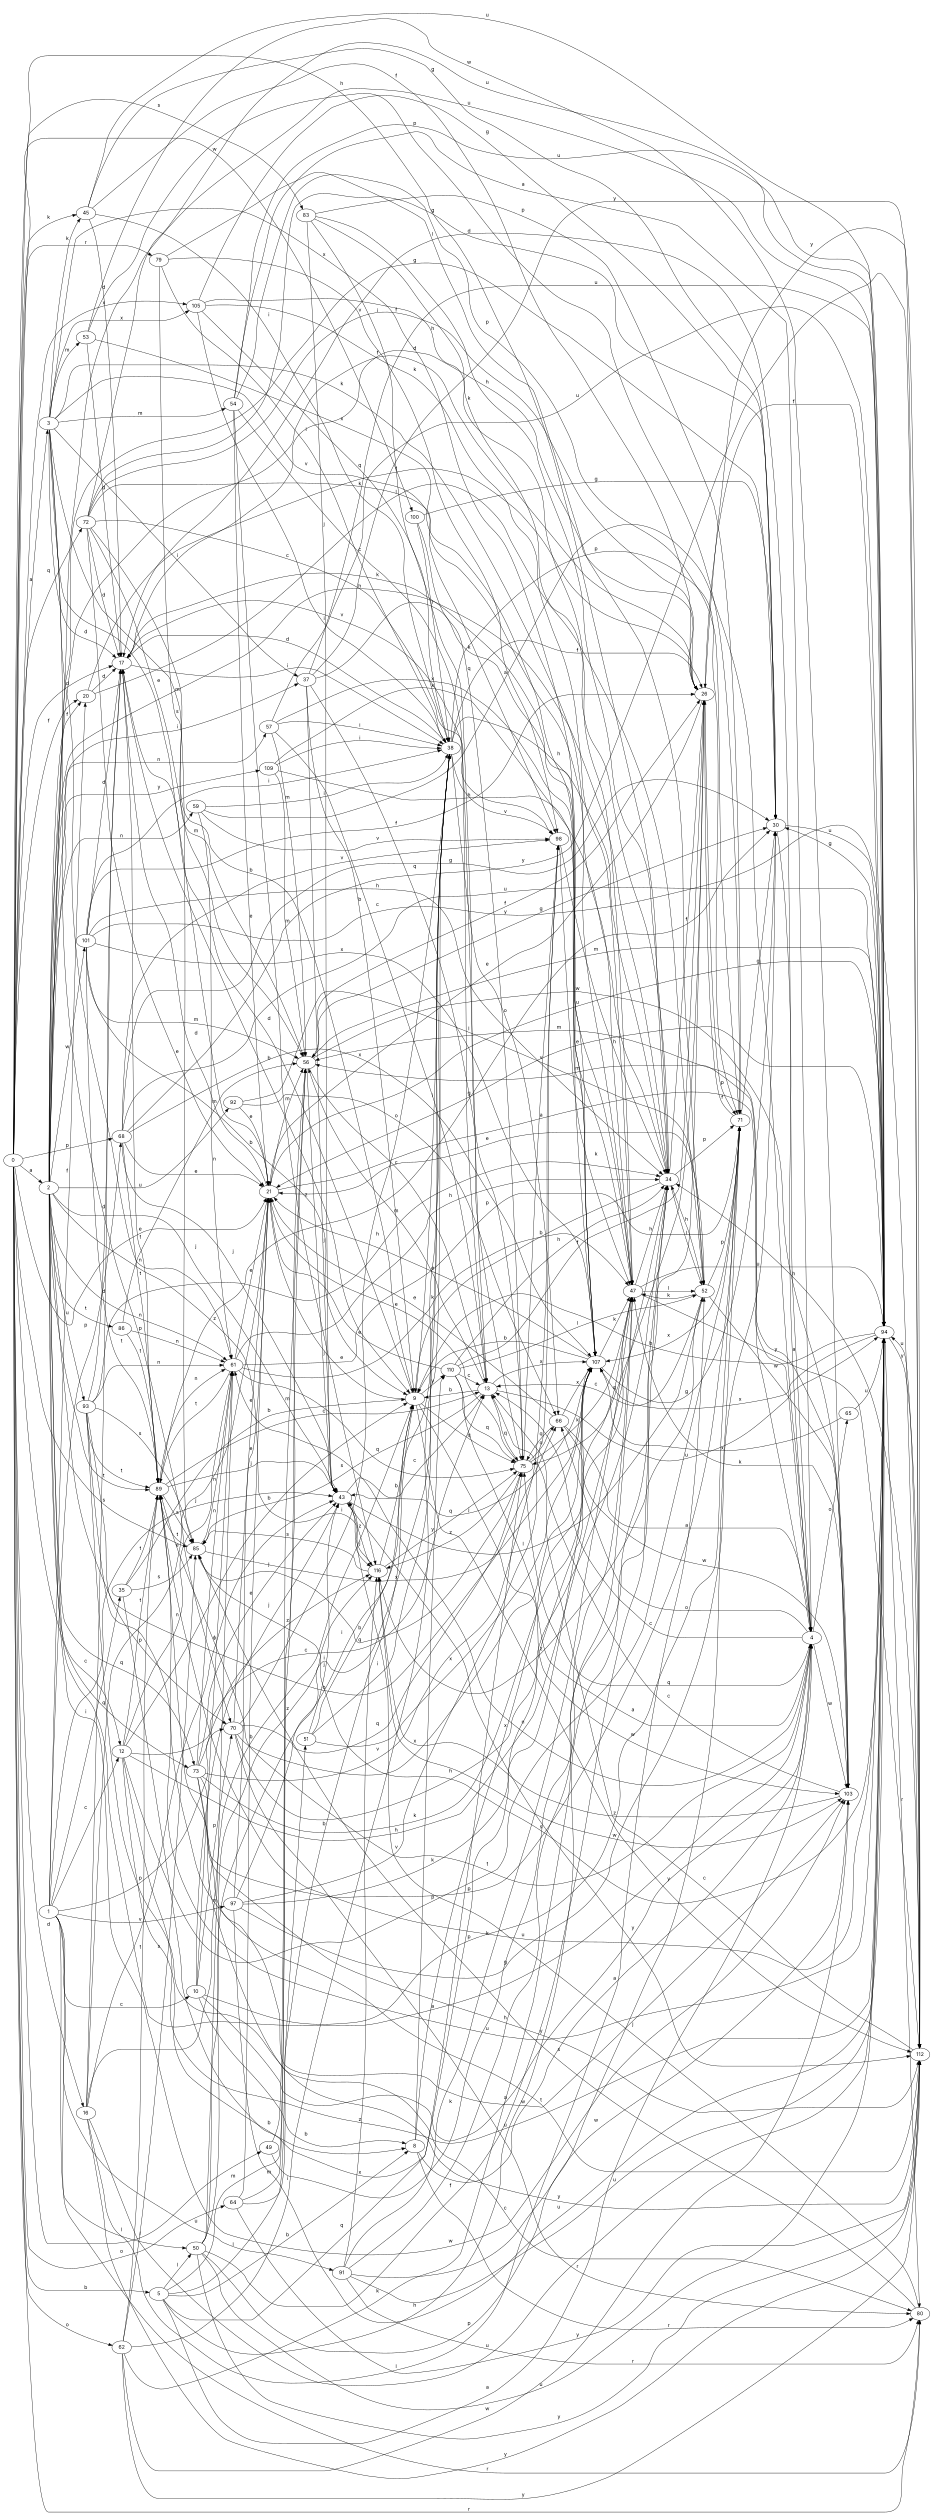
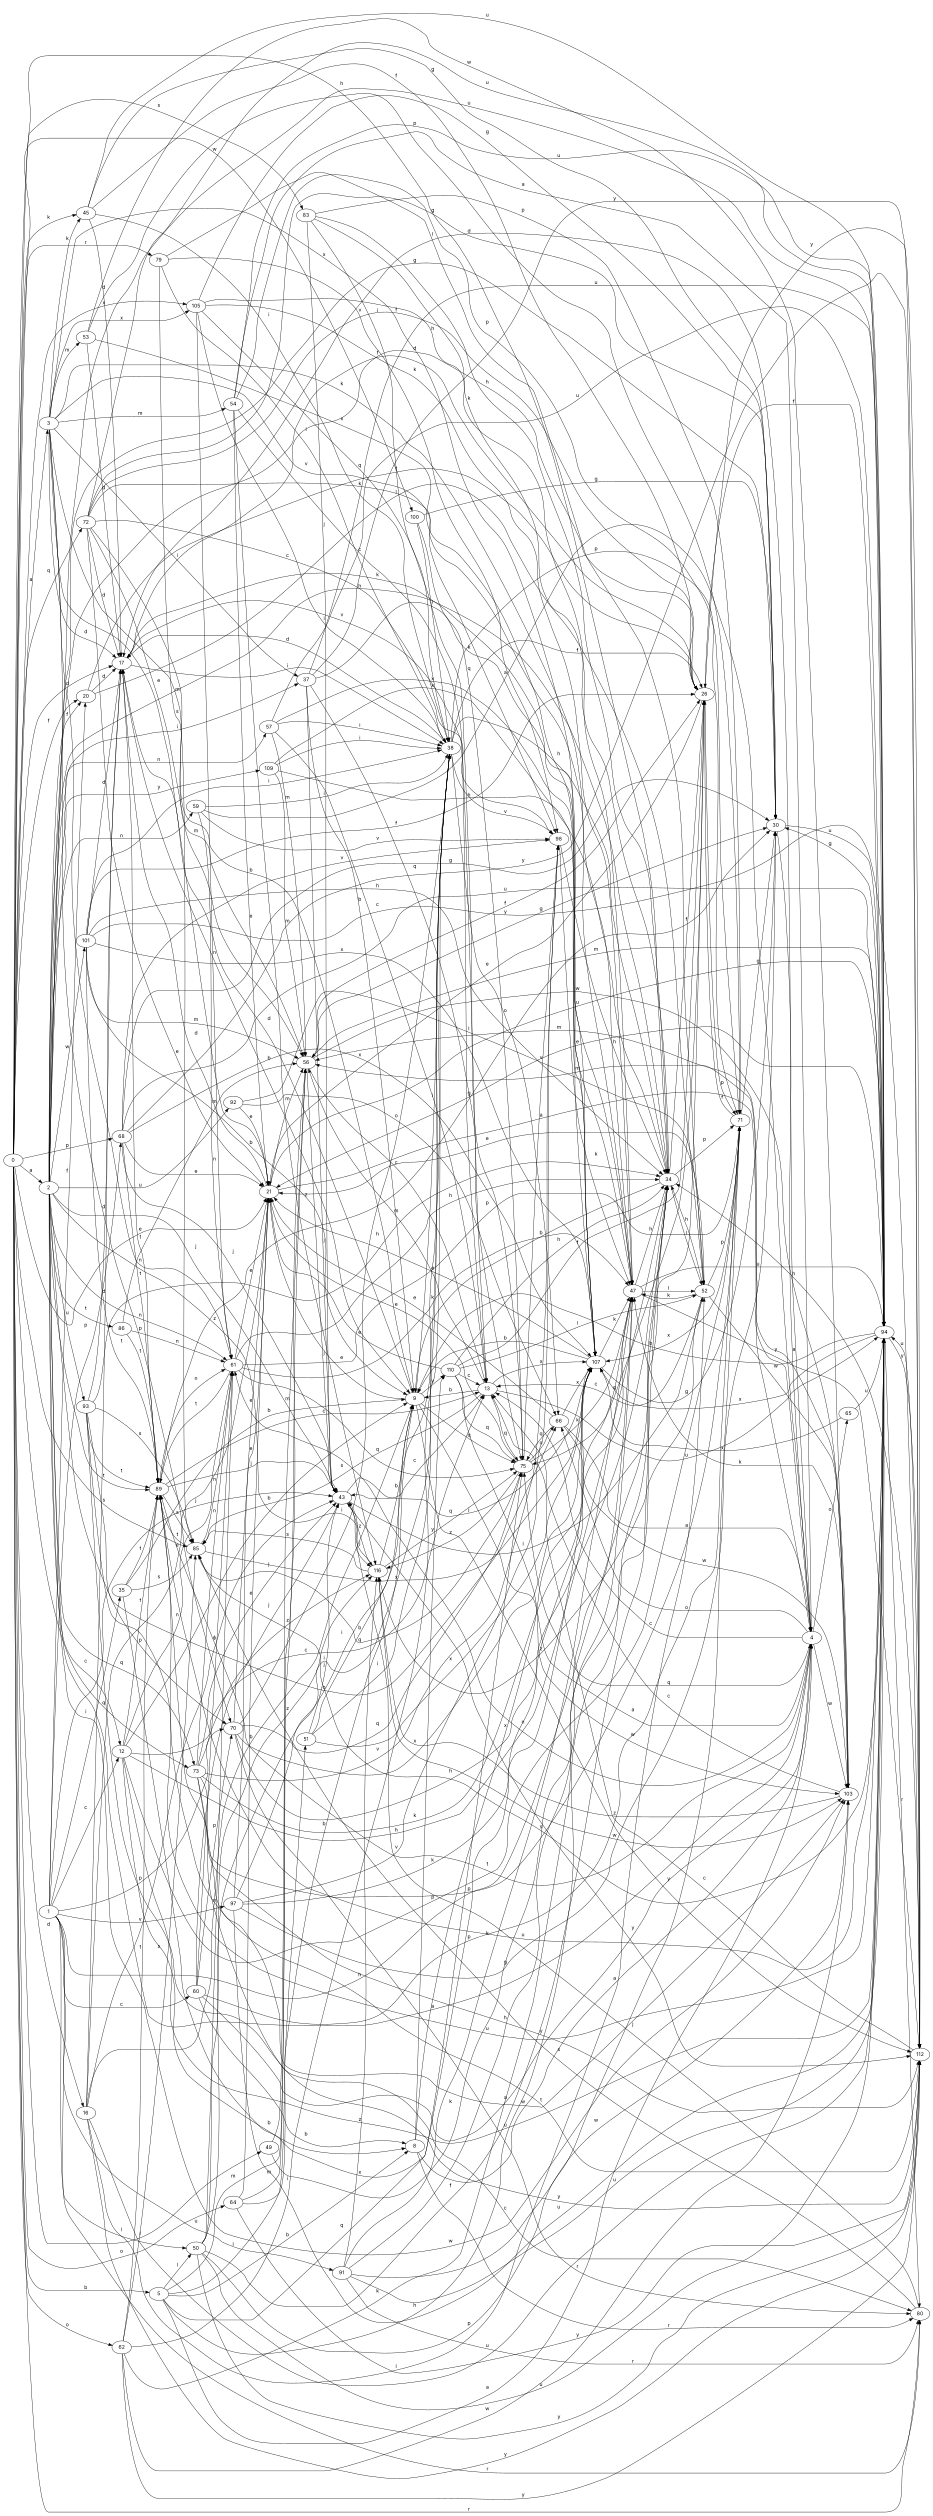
(138, 1365) -> (207, 756)
none -> (546, 1762)
(196, 1992) -> (196, 1992)
